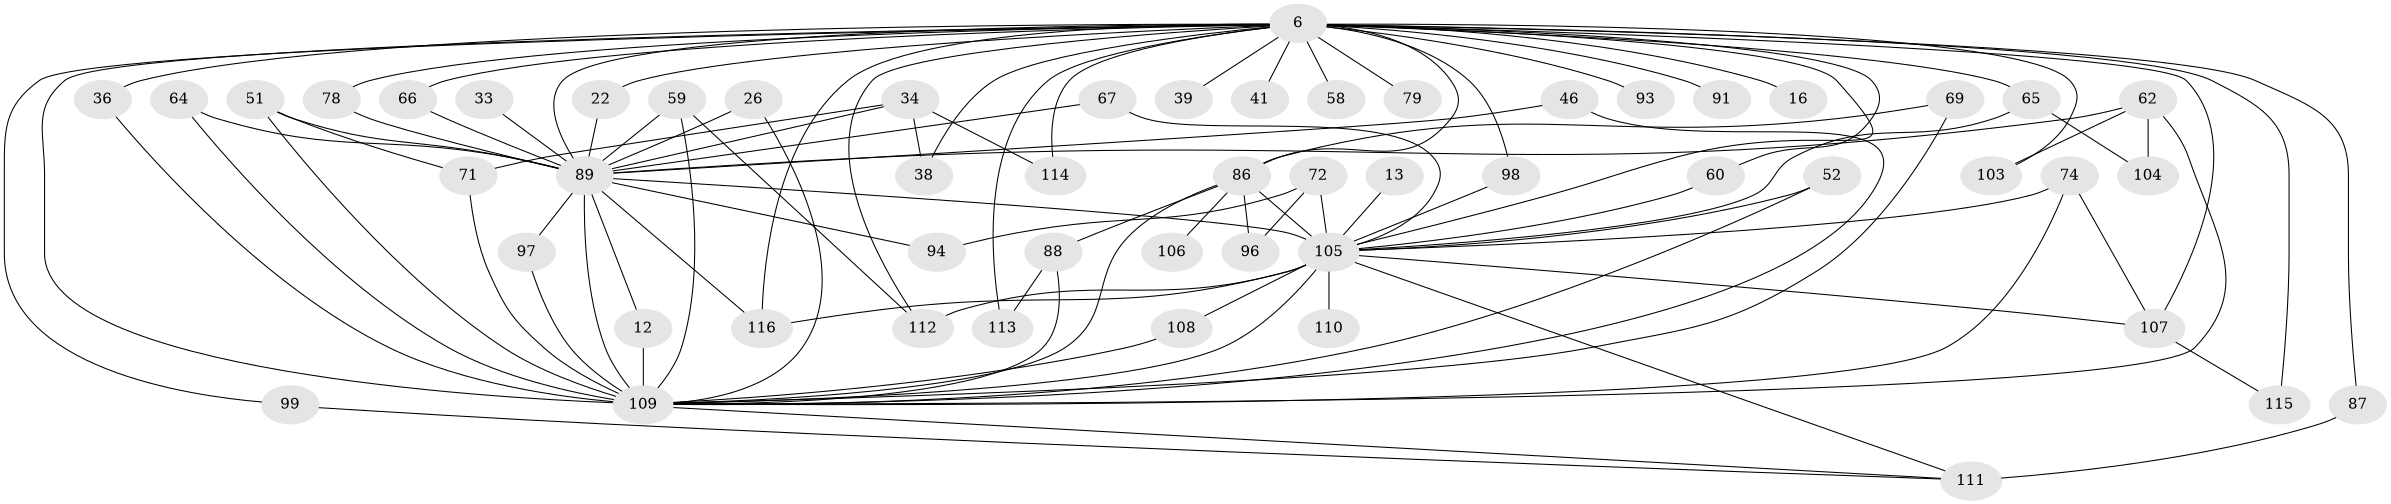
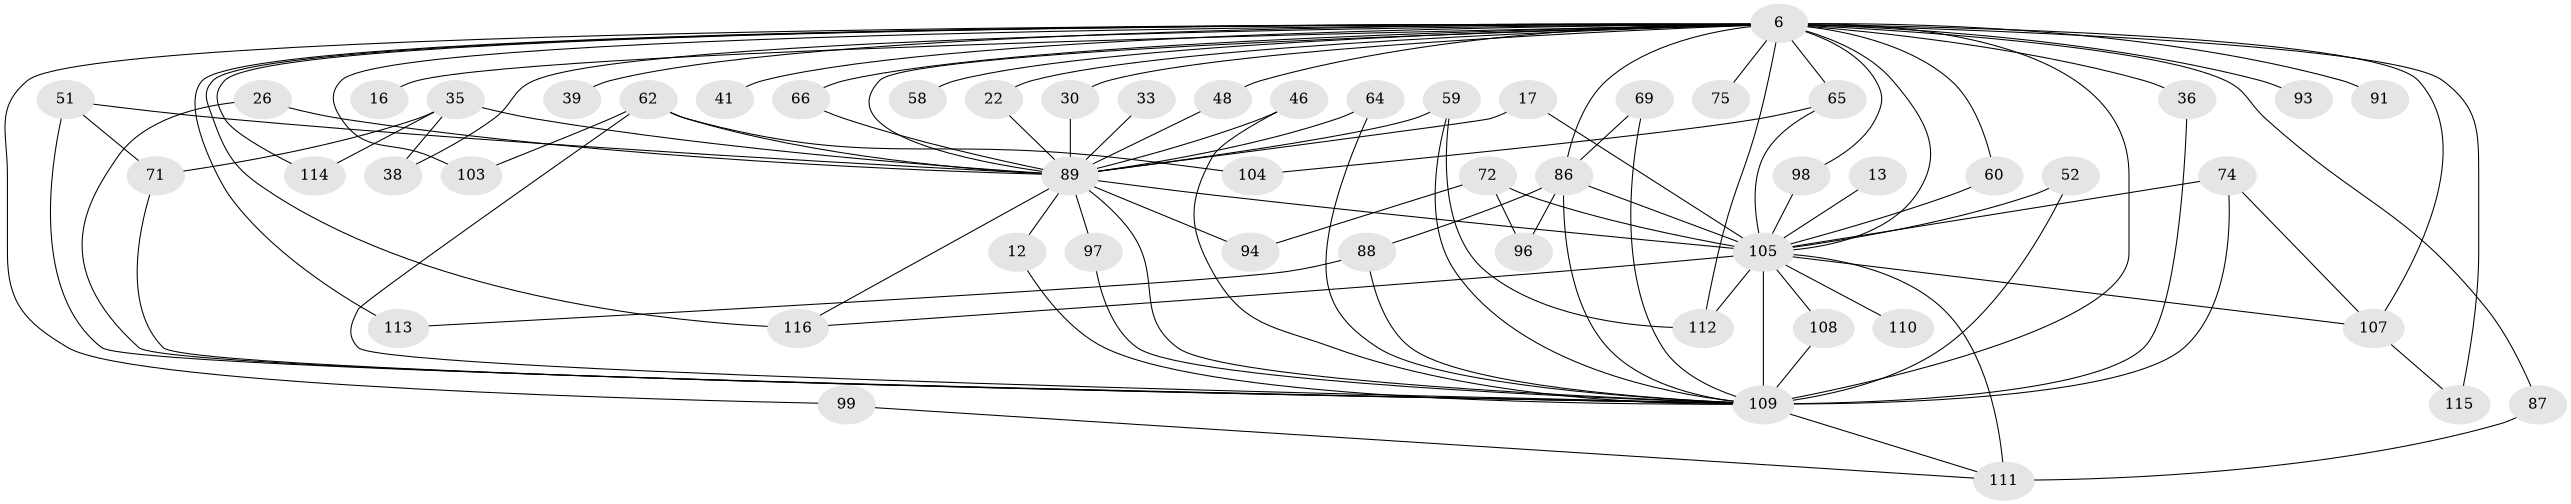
(332, 100) -> (1223, 100)
(910, 100) -> (456, 100)
none -> (1070, 100)
(1108, 100) -> (1528, 100)
(1413, 100) -> (1721, 100)
(1172, 252) -> none
